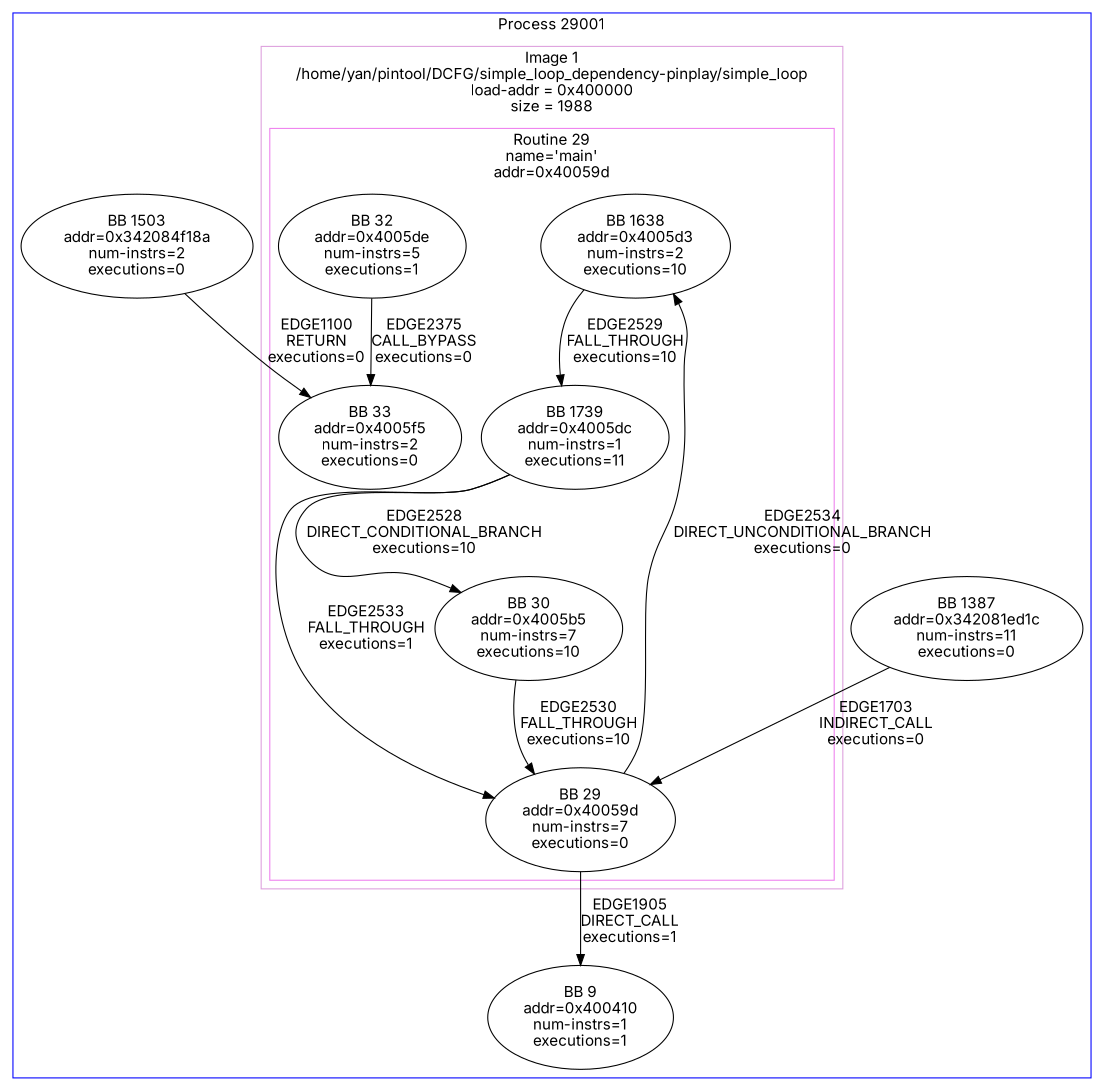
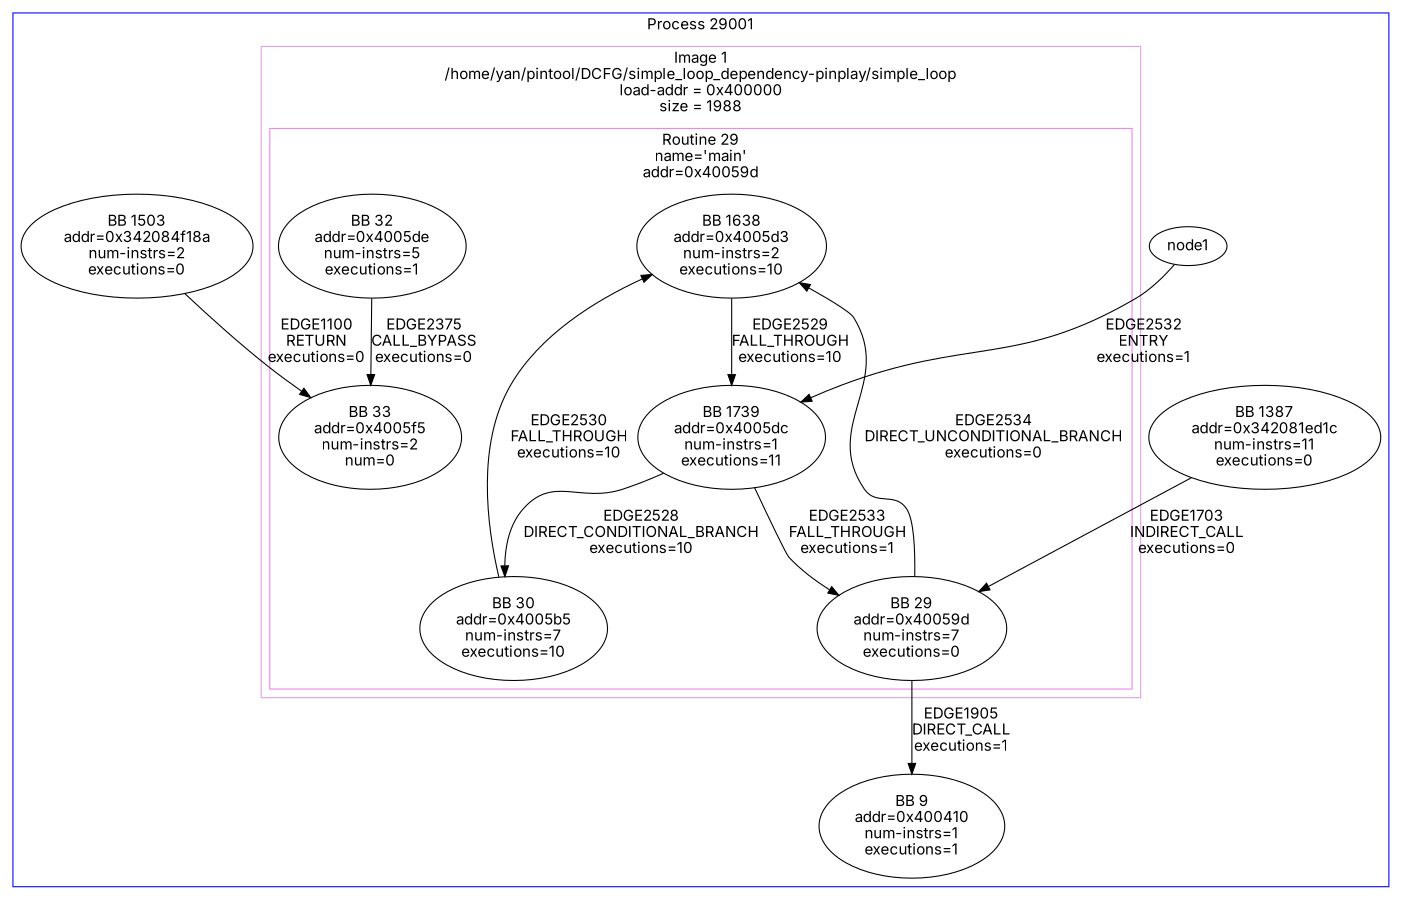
none -> (1188, 246)
(370, 437) -> (370, 437)
(515, 724) -> (505, 396)
